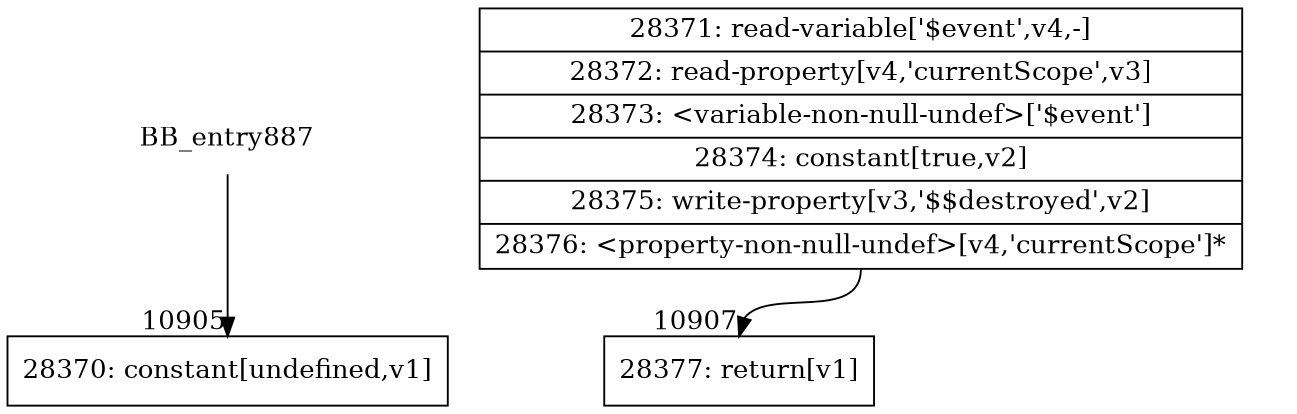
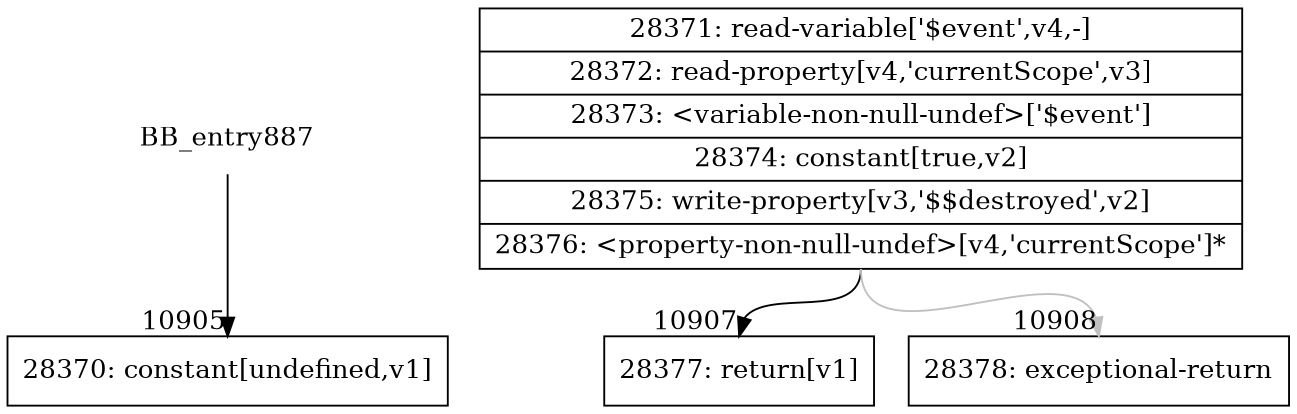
none -> (1099, 371)
